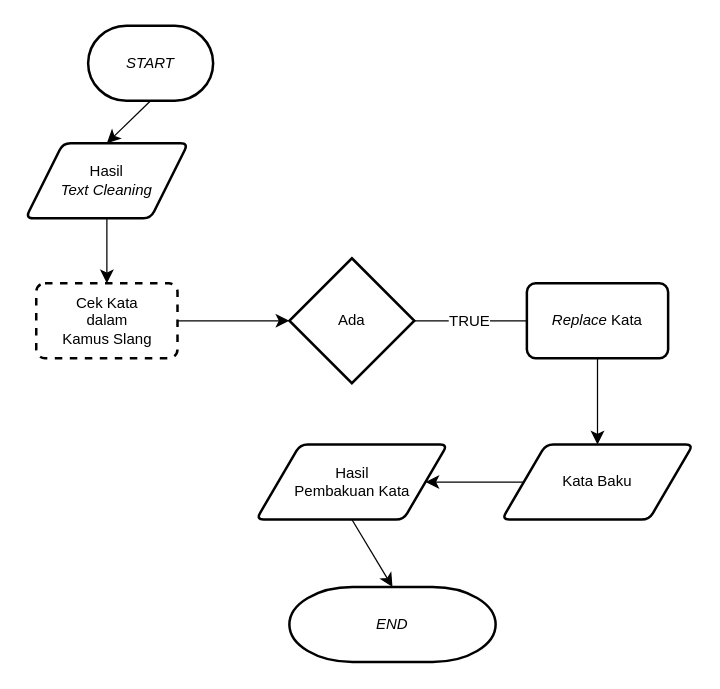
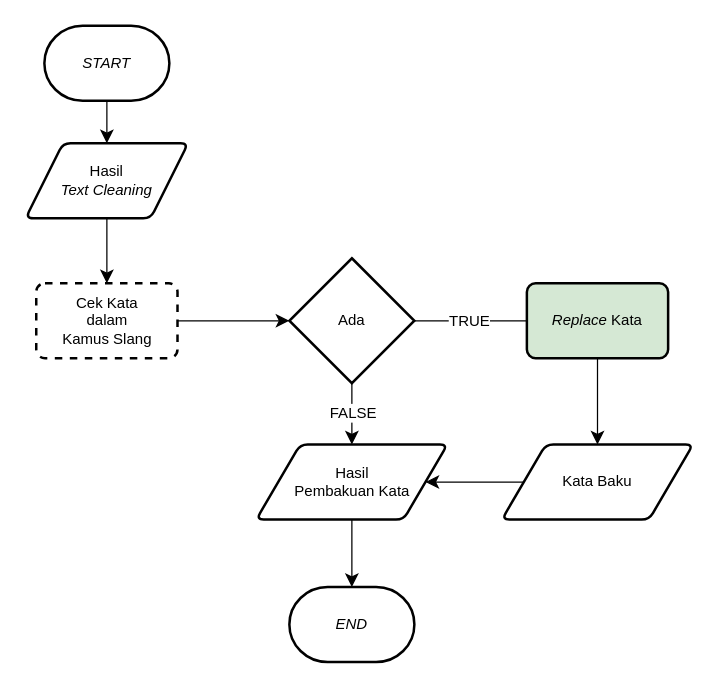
(151, 63) -> (107, 63)
(598, 321) -> (598, 321)
none -> (352, 409)
(393, 624) -> (352, 624)
